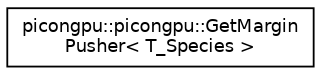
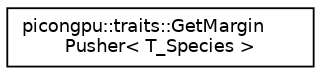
(160, 37) -> (160, 37)
